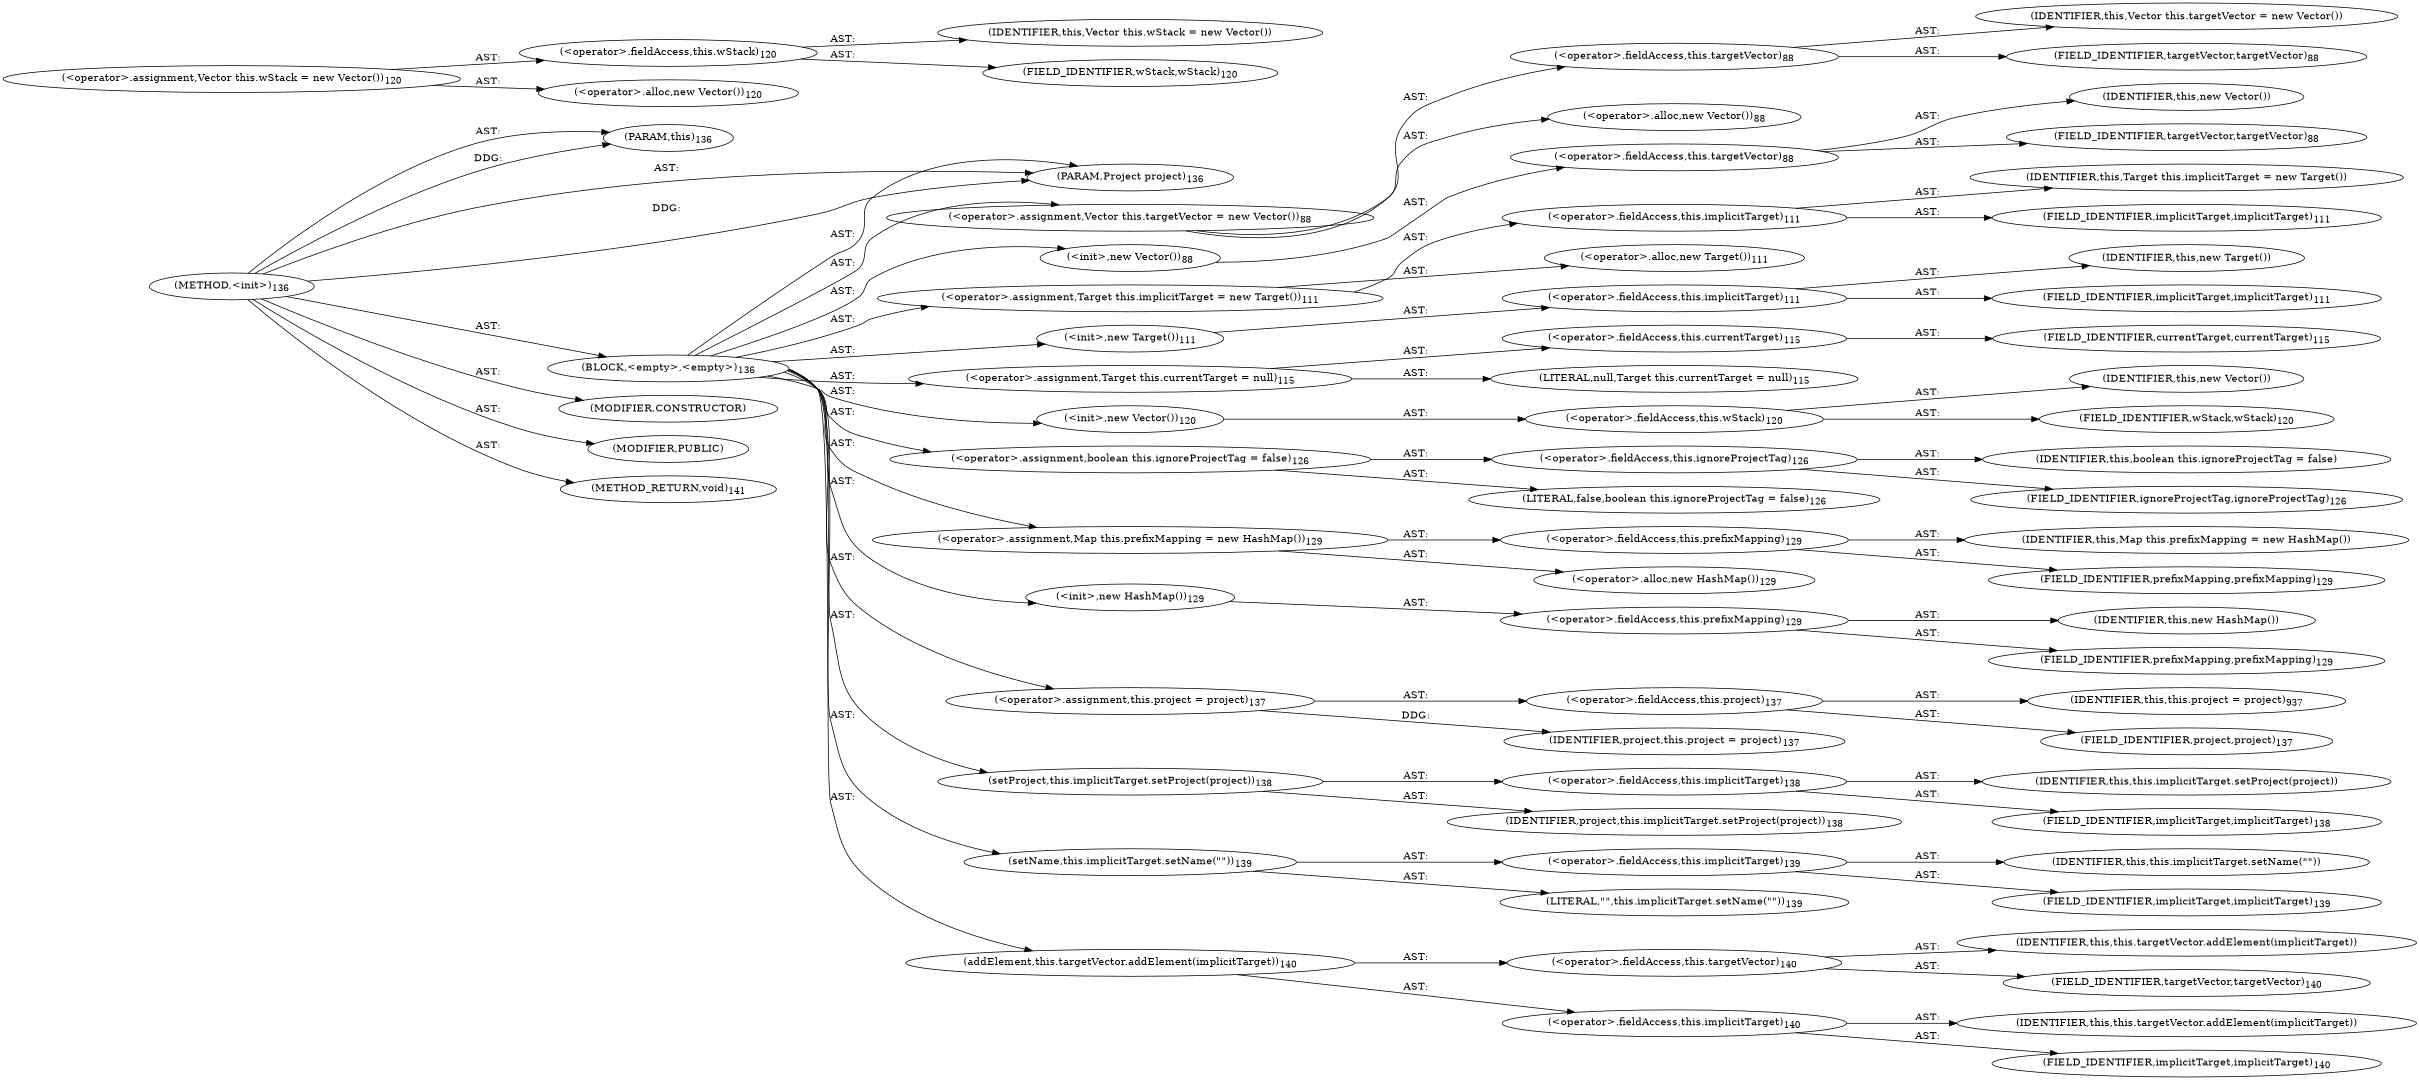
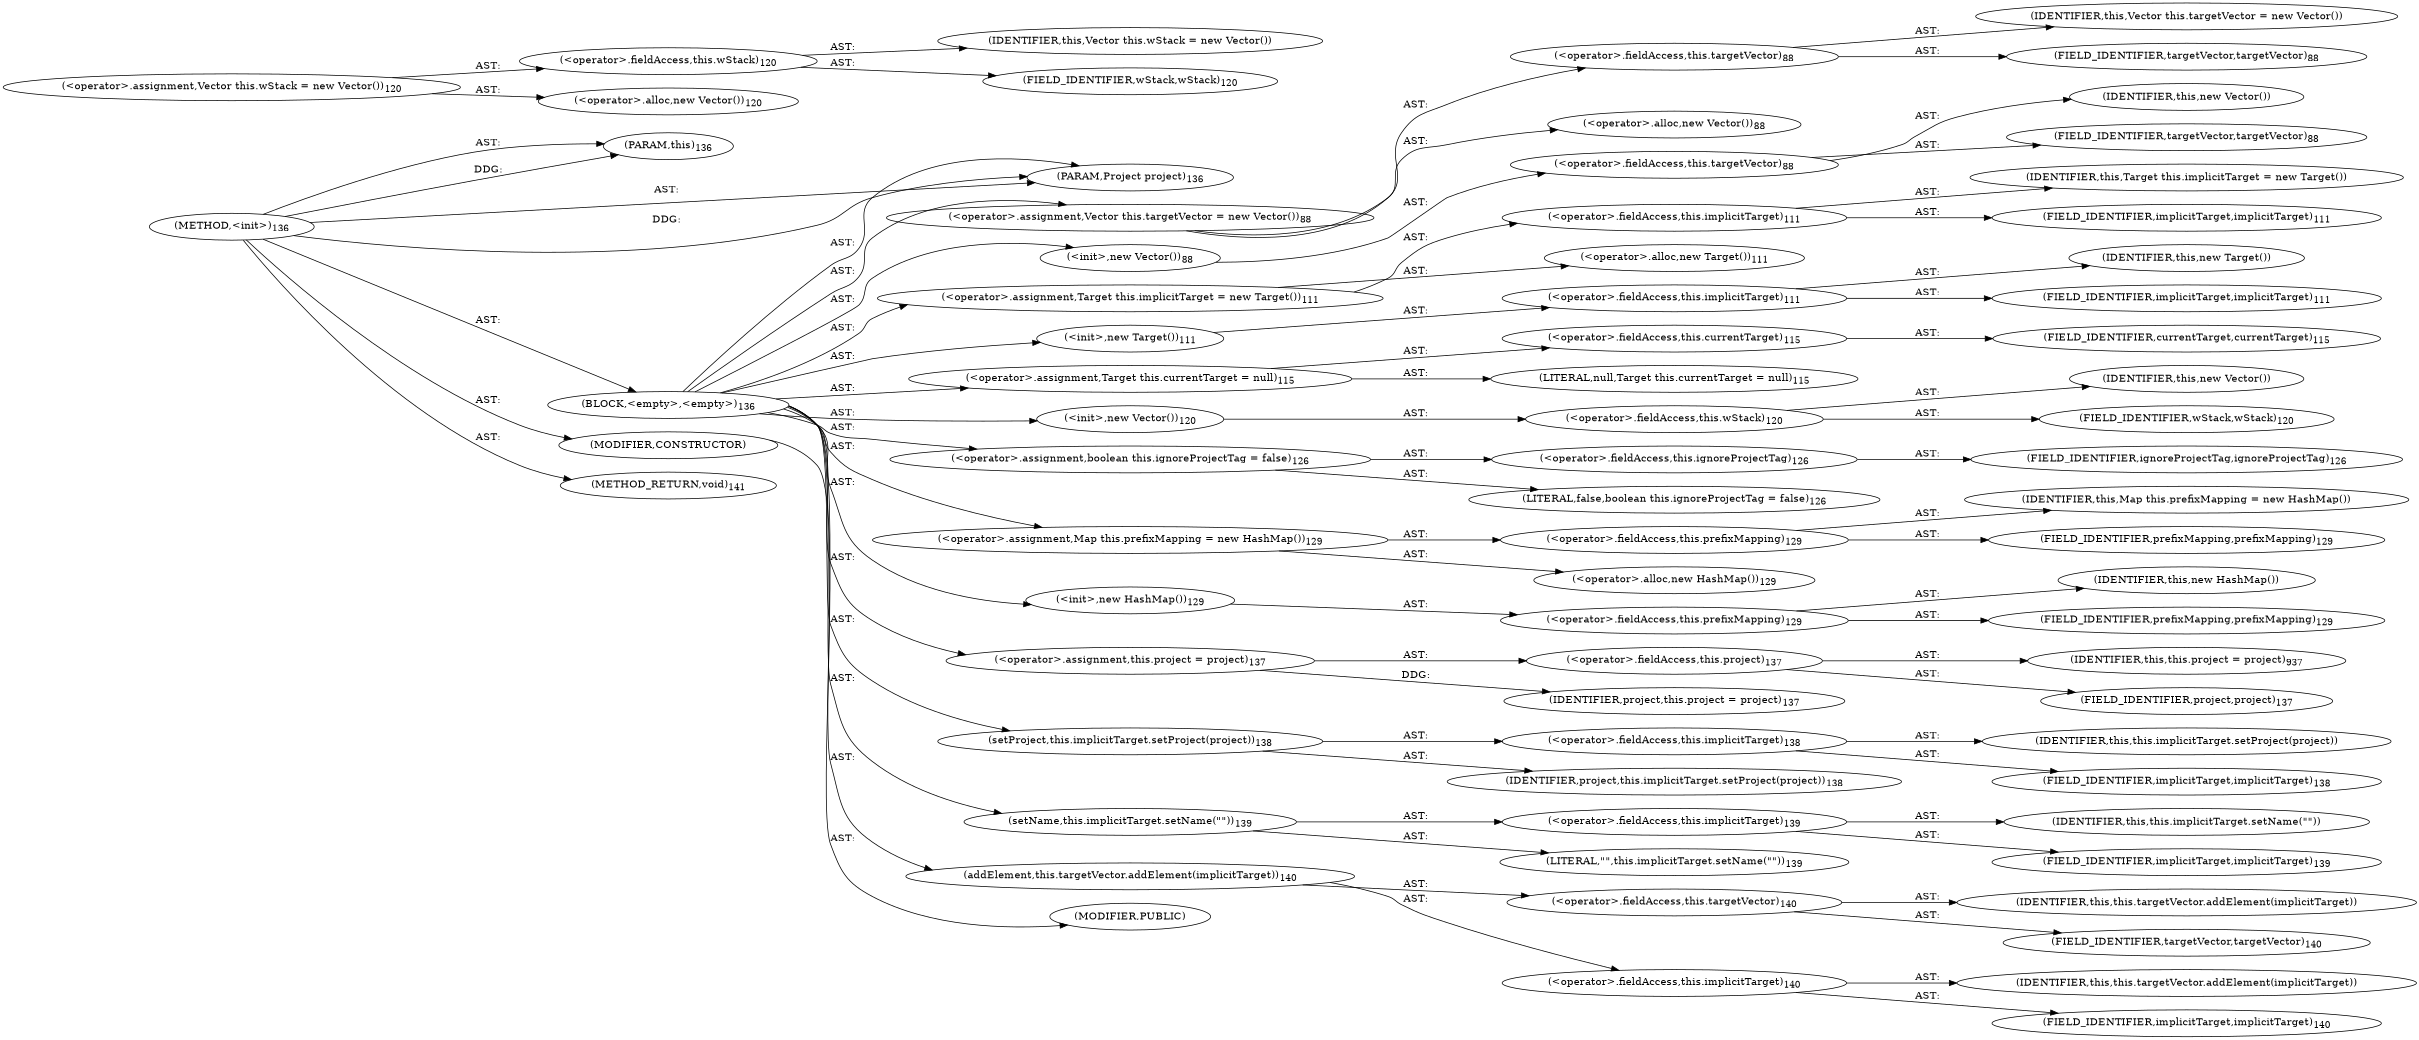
(413, 387) -> (826, 775)
(2187, 459) -> none
